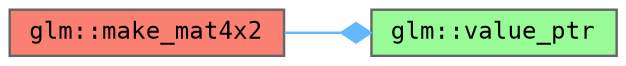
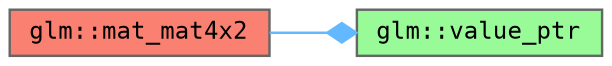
(147, 33) -> (140, 33)
